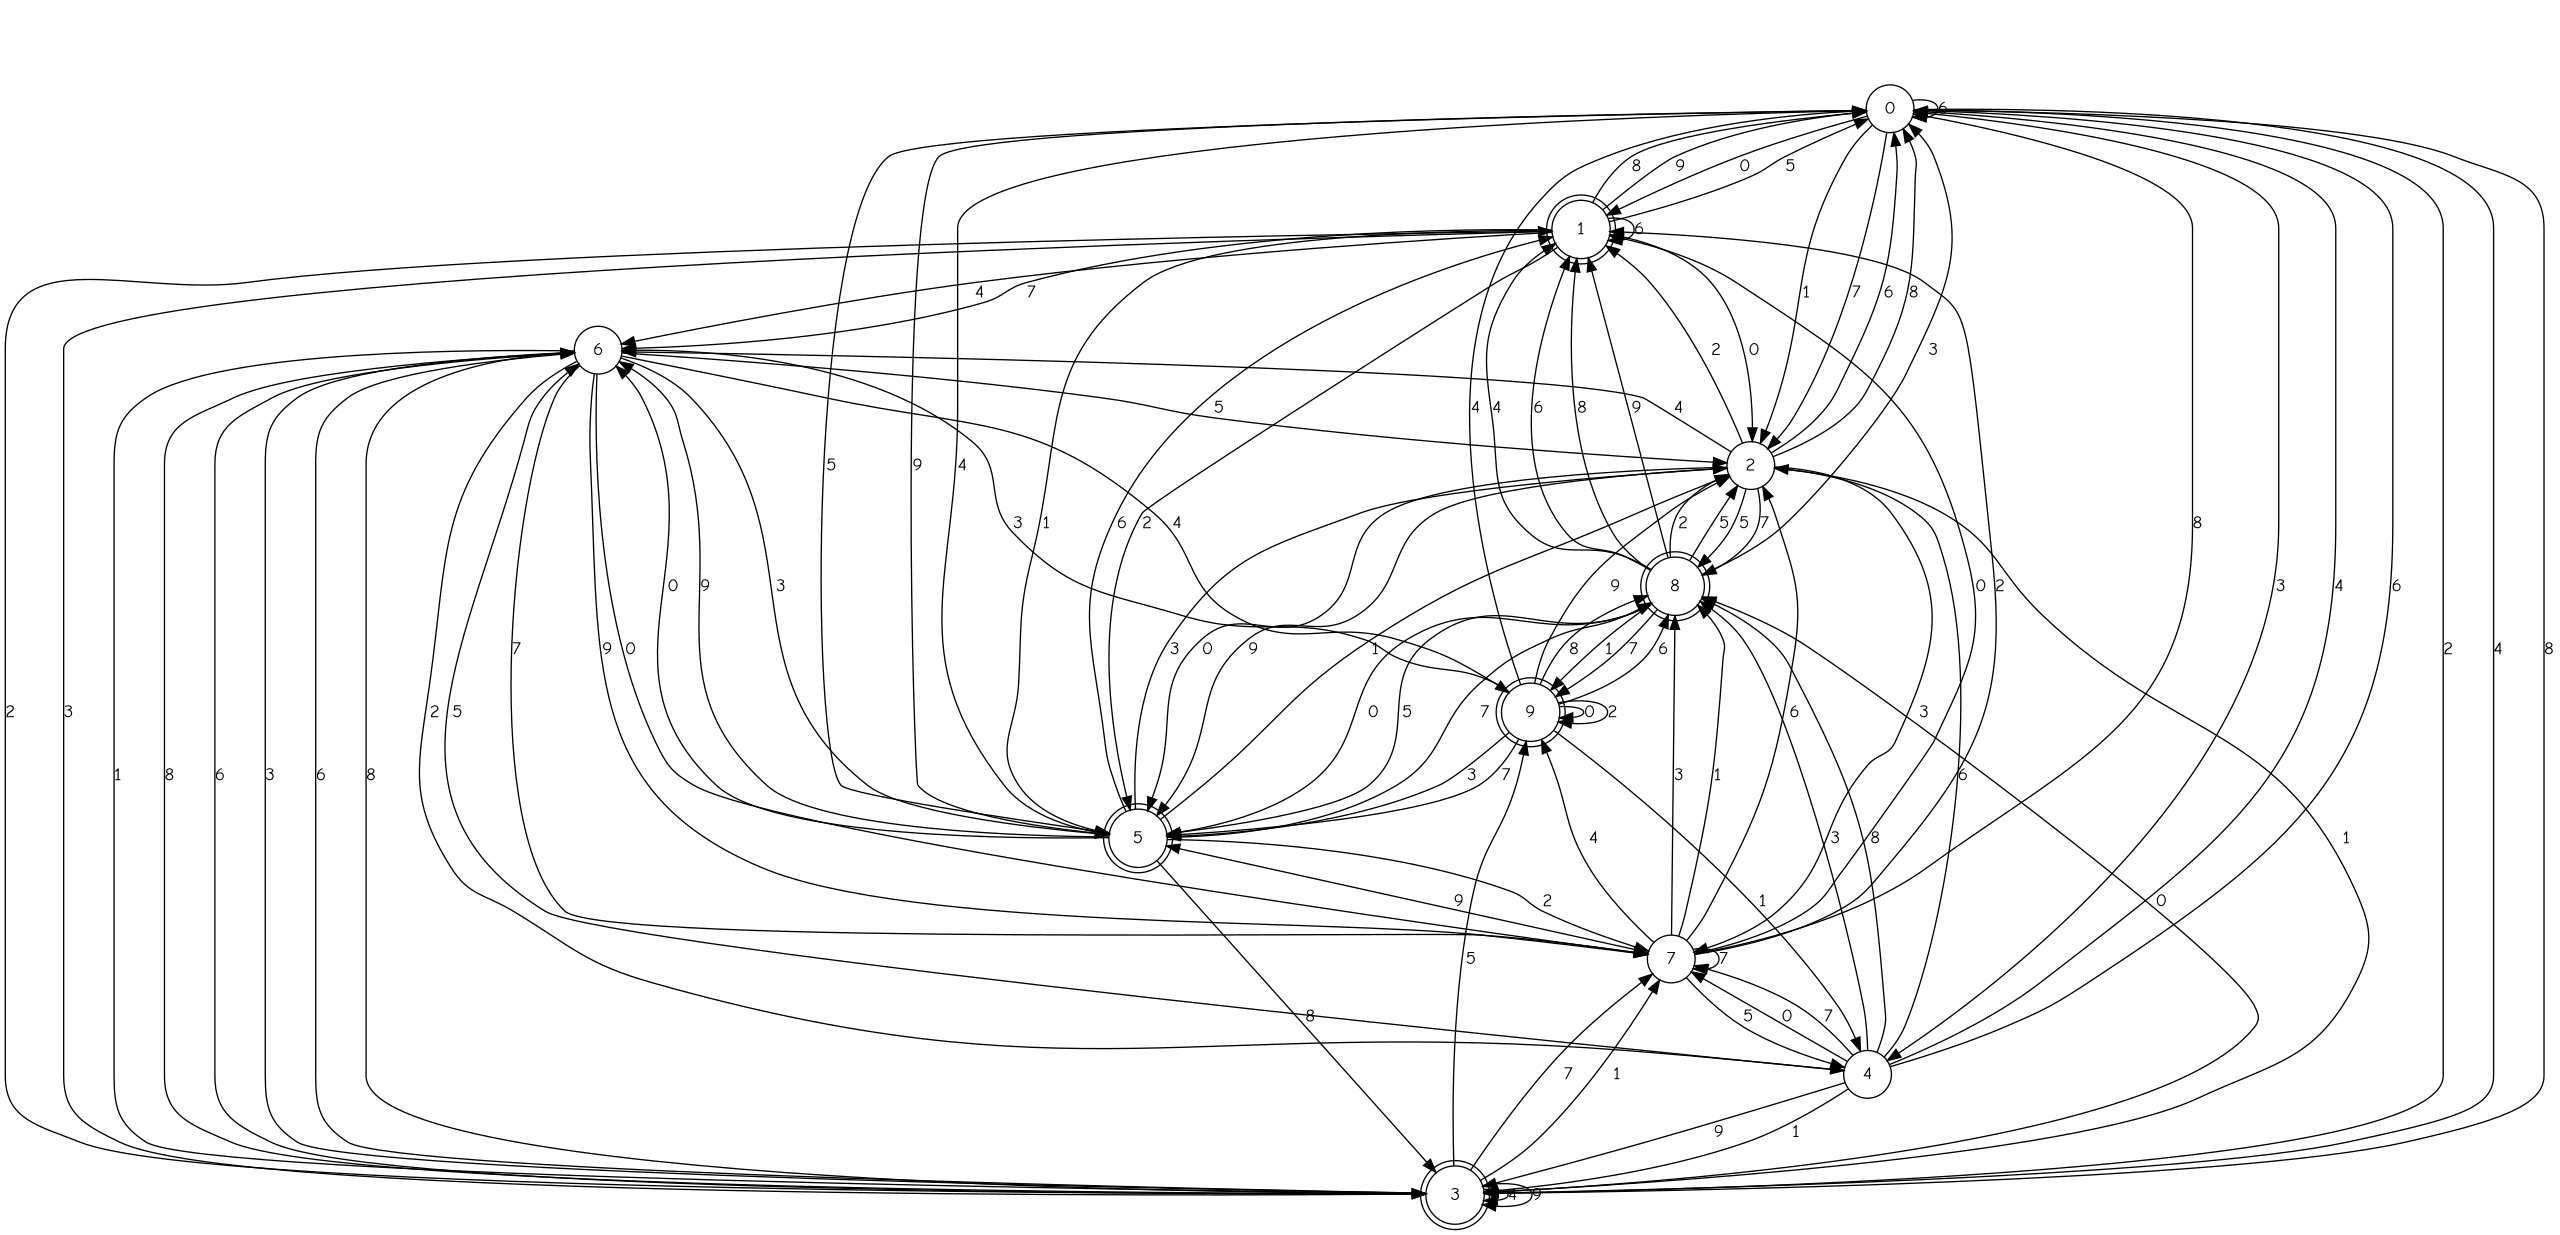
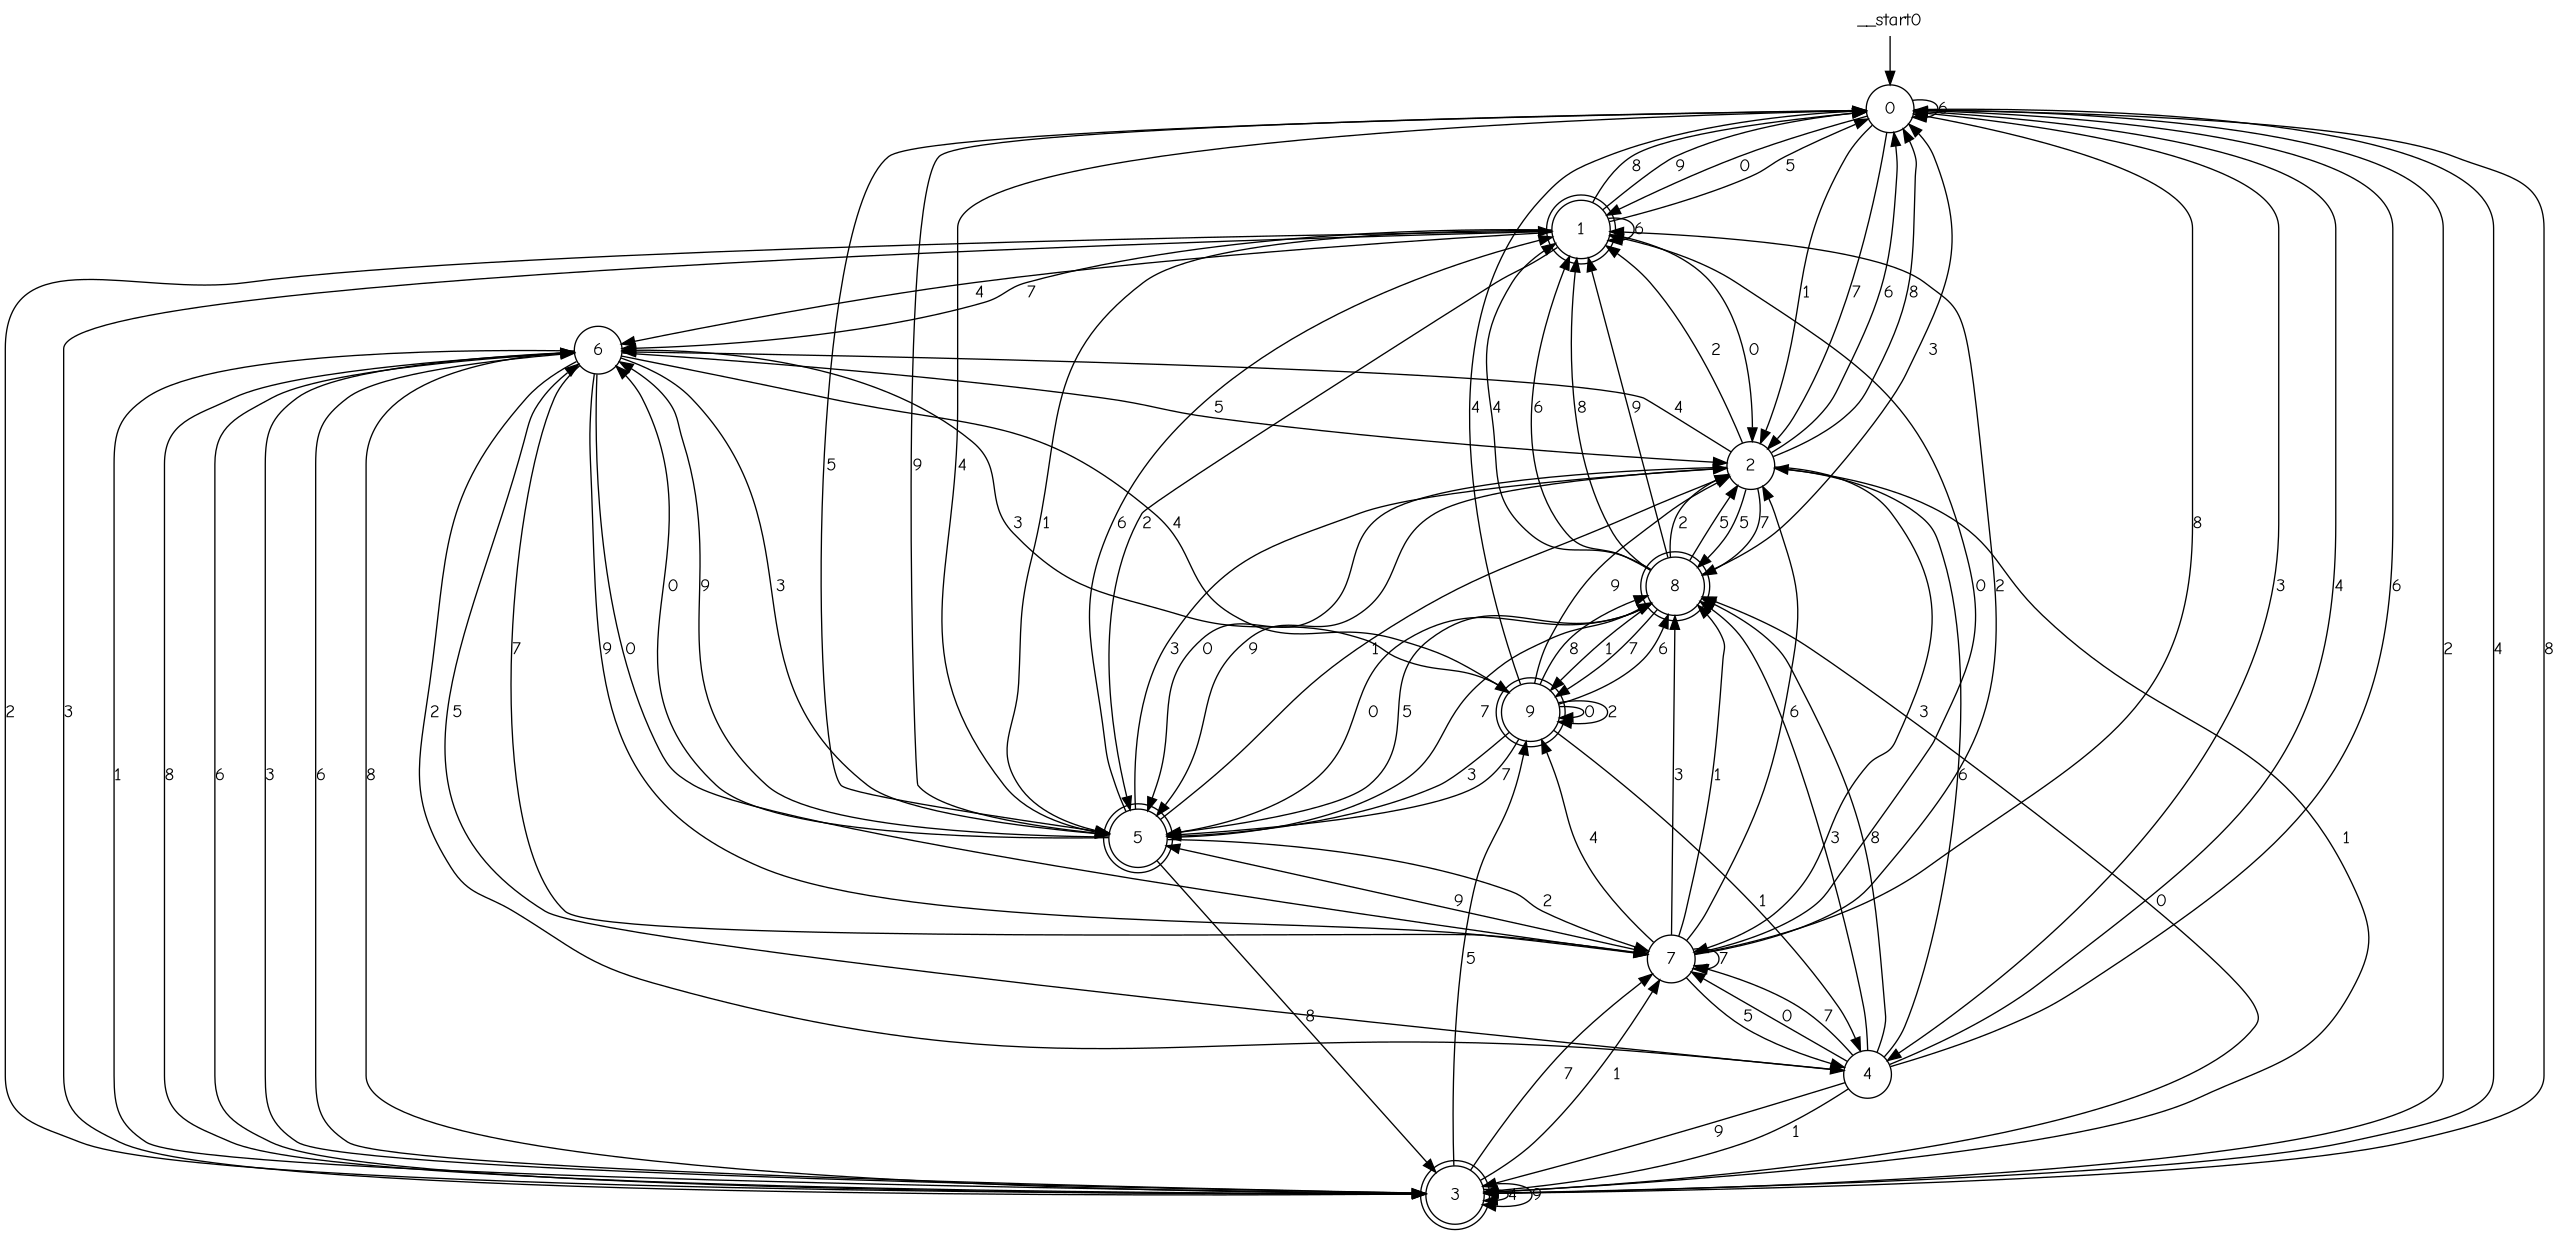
none -> (1890, 21)
